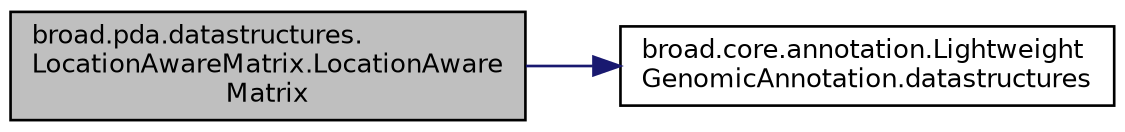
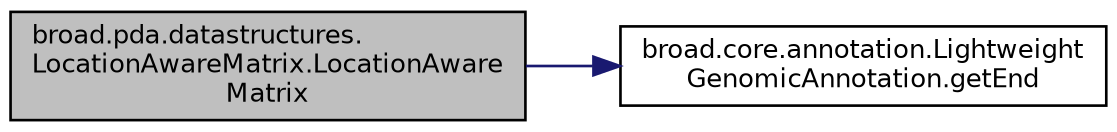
(867, 66) -> (863, 66)
